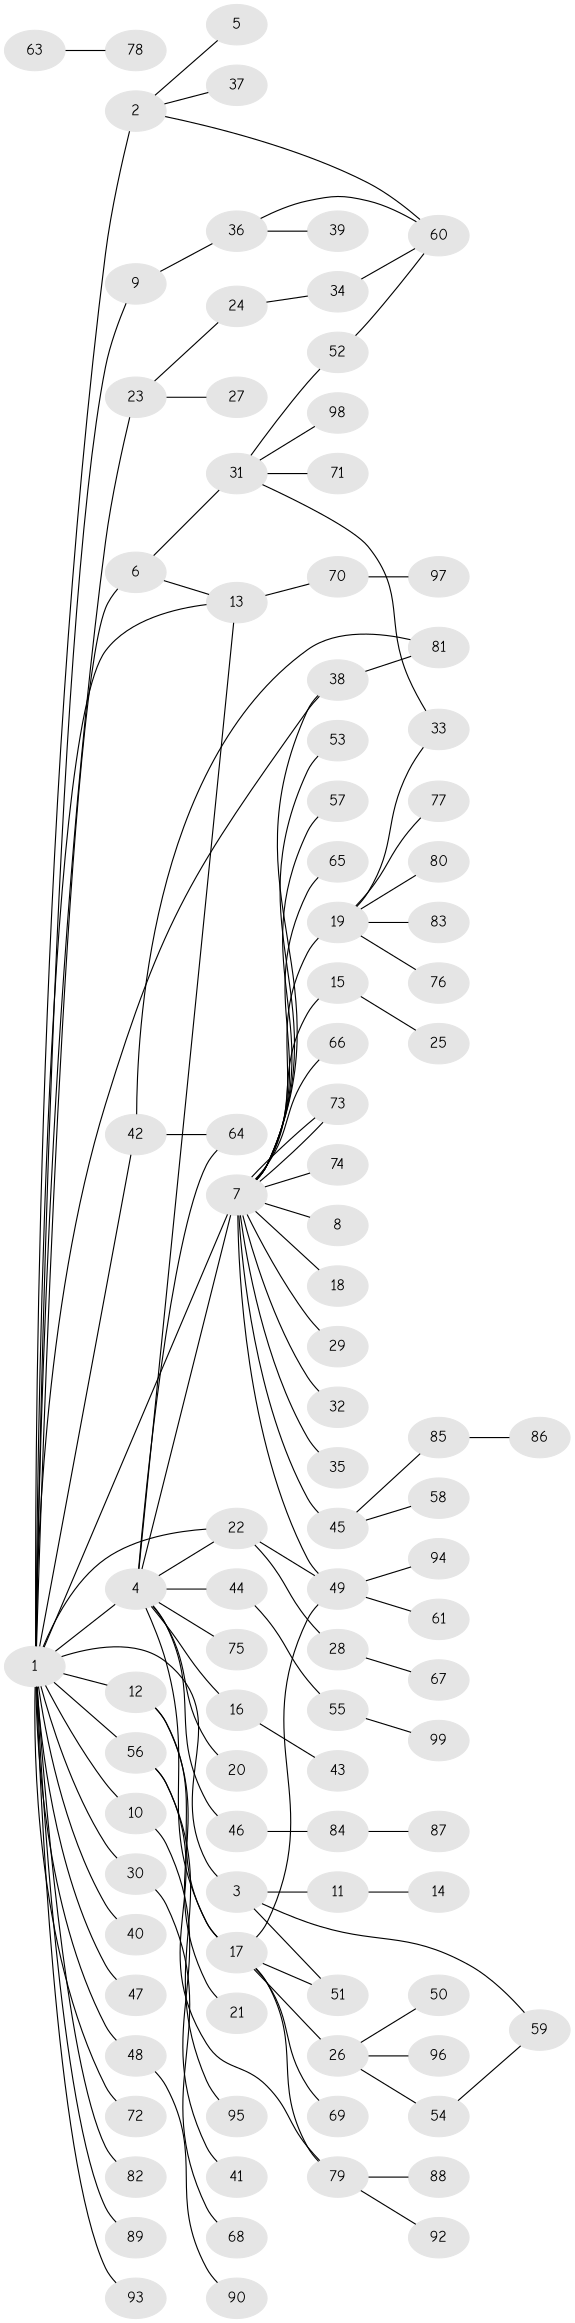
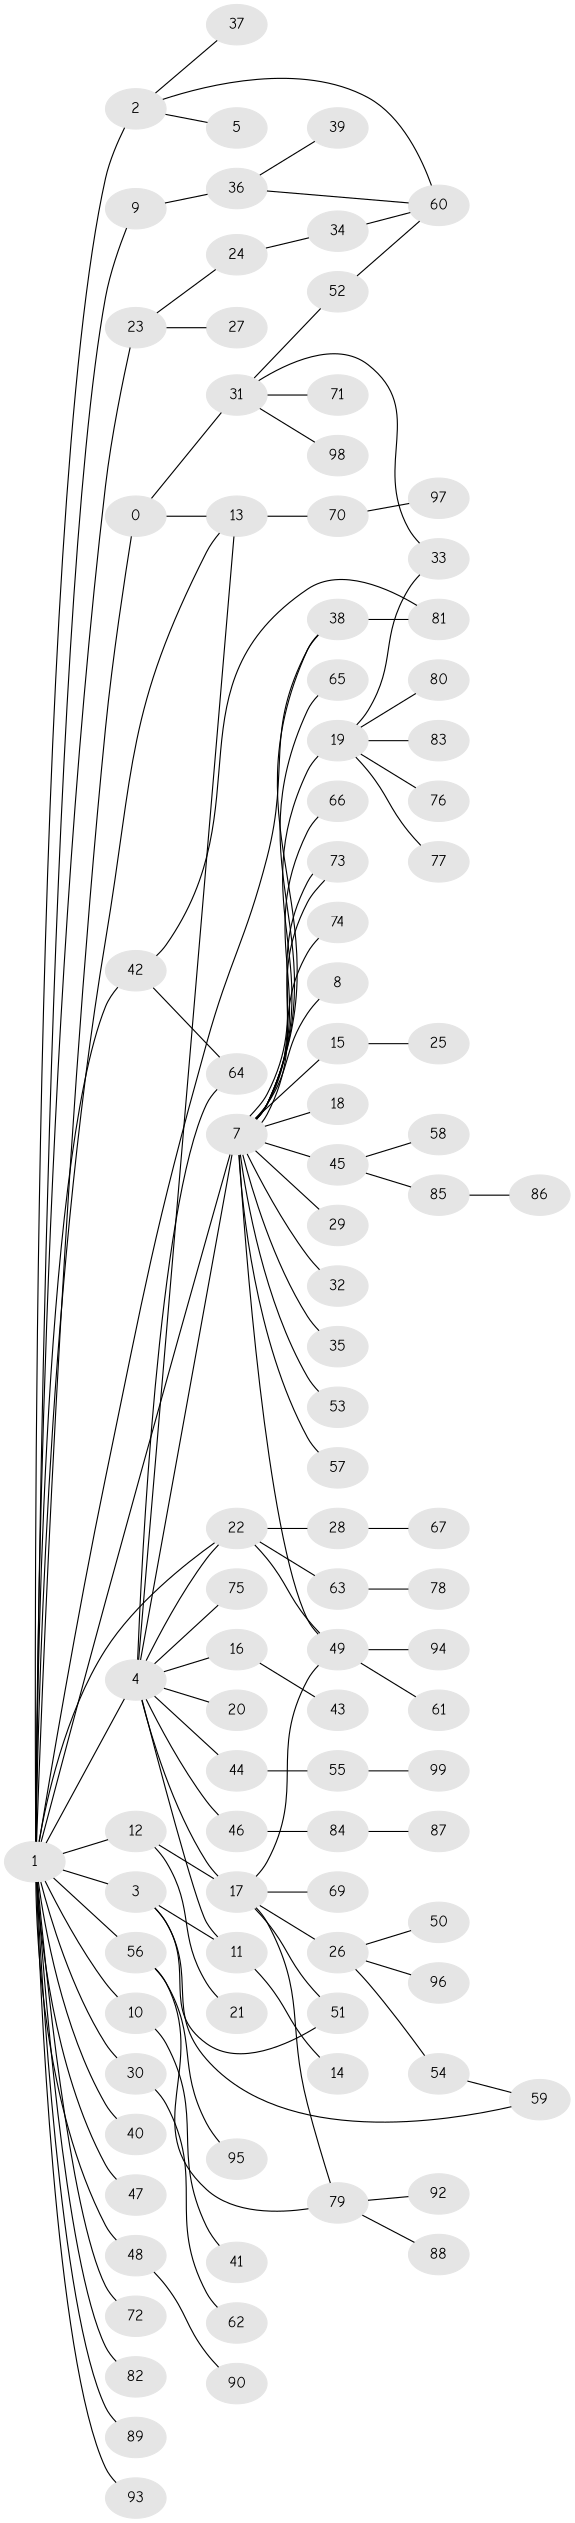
(136, 572) -> (136, 516)
none -> (280, 1555)
none -> (174, 1821)
(237, 2238) -> (237, 2323)
